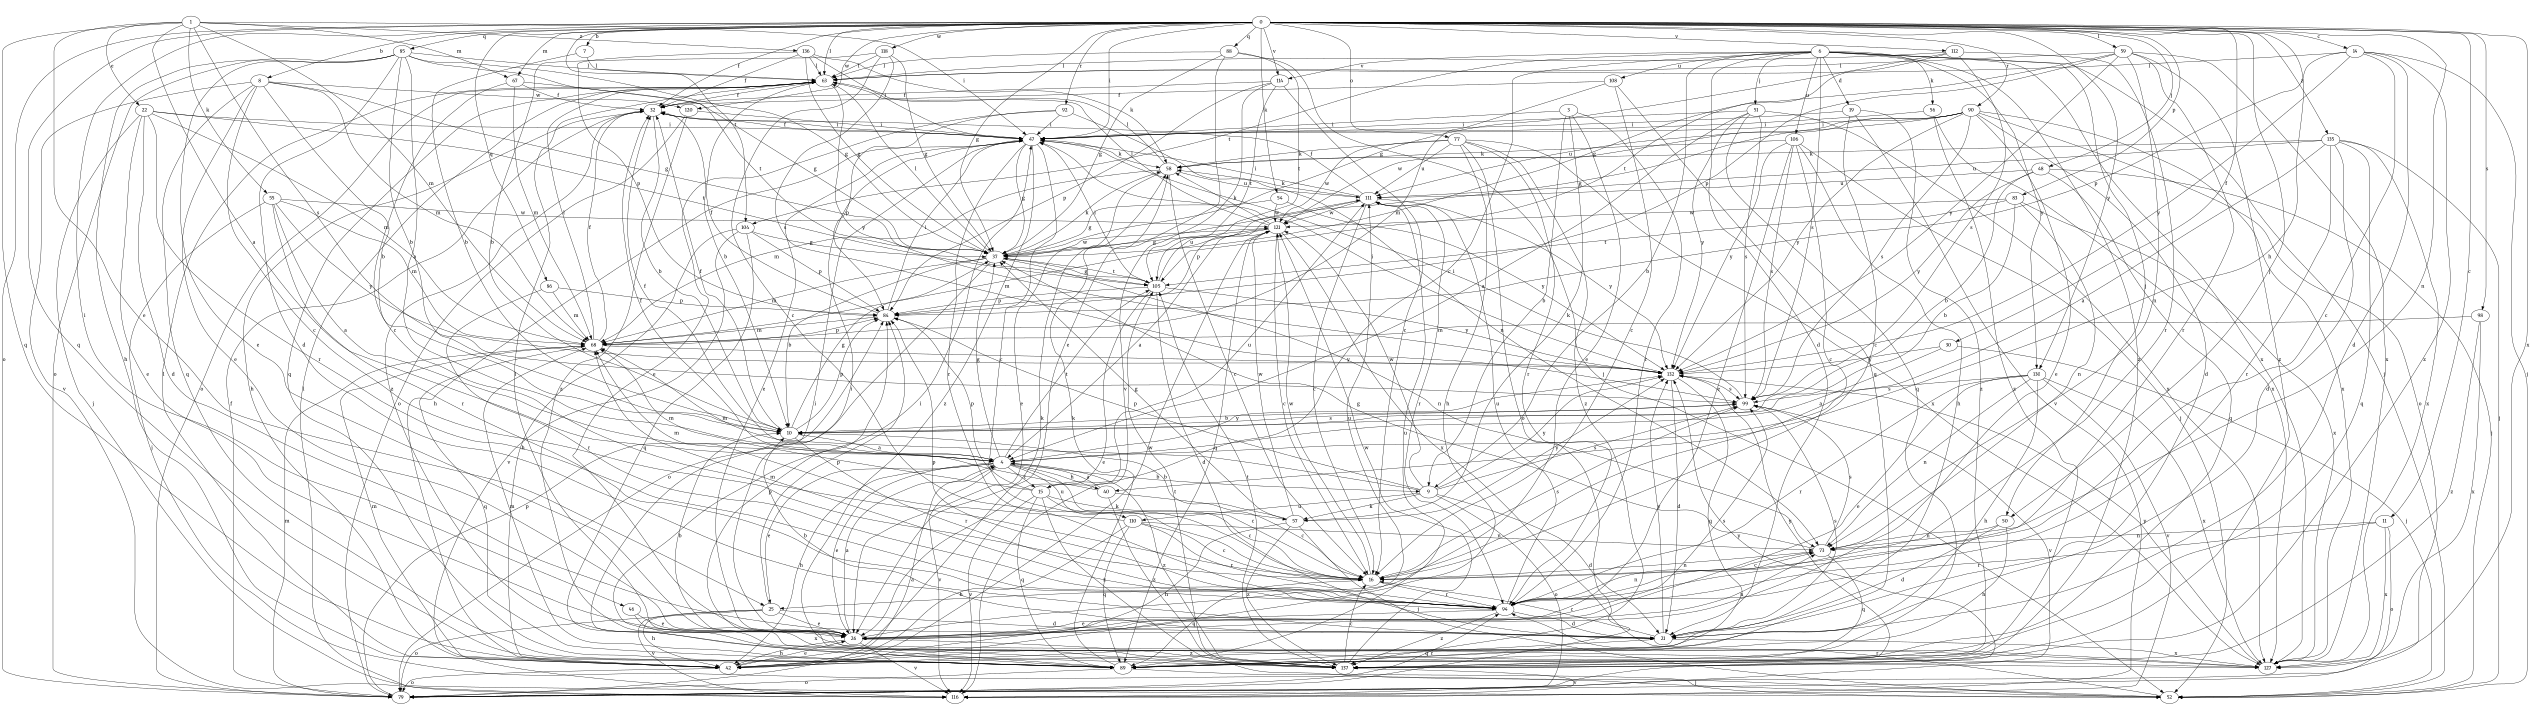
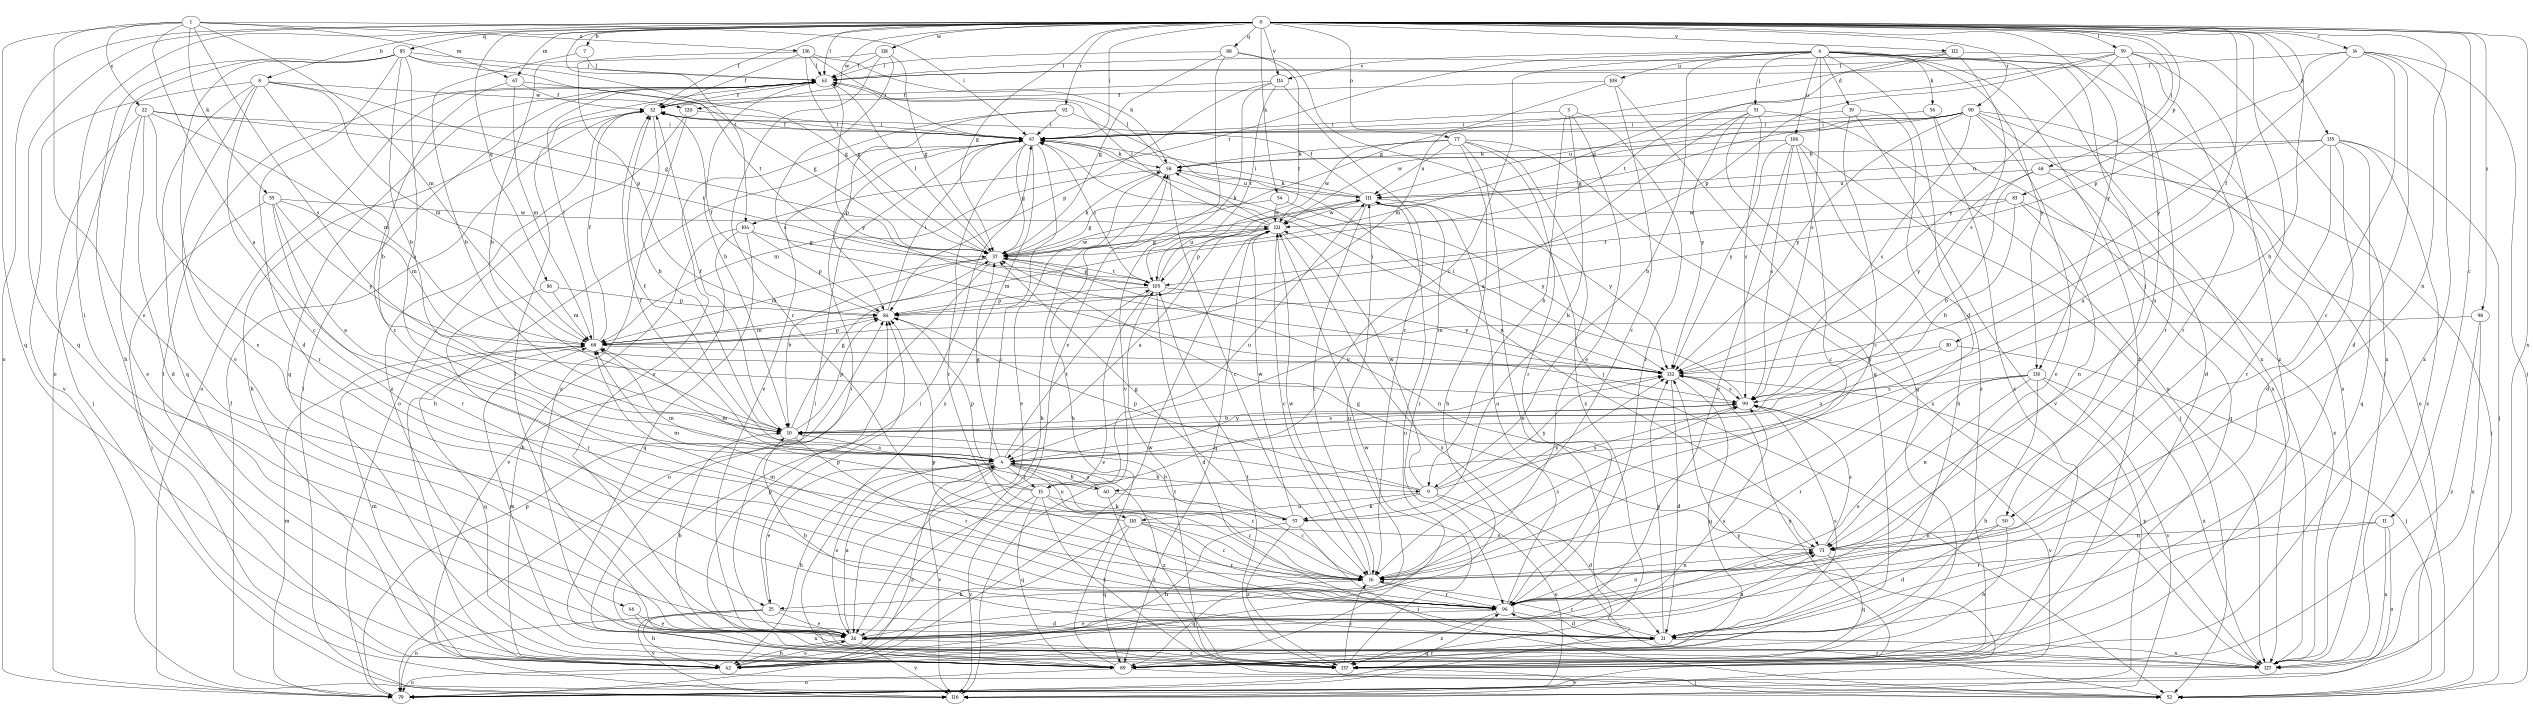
(1790, 306) -> (1852, 433)
